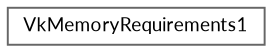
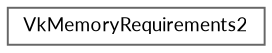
(136, 26) -> (136, 26)
